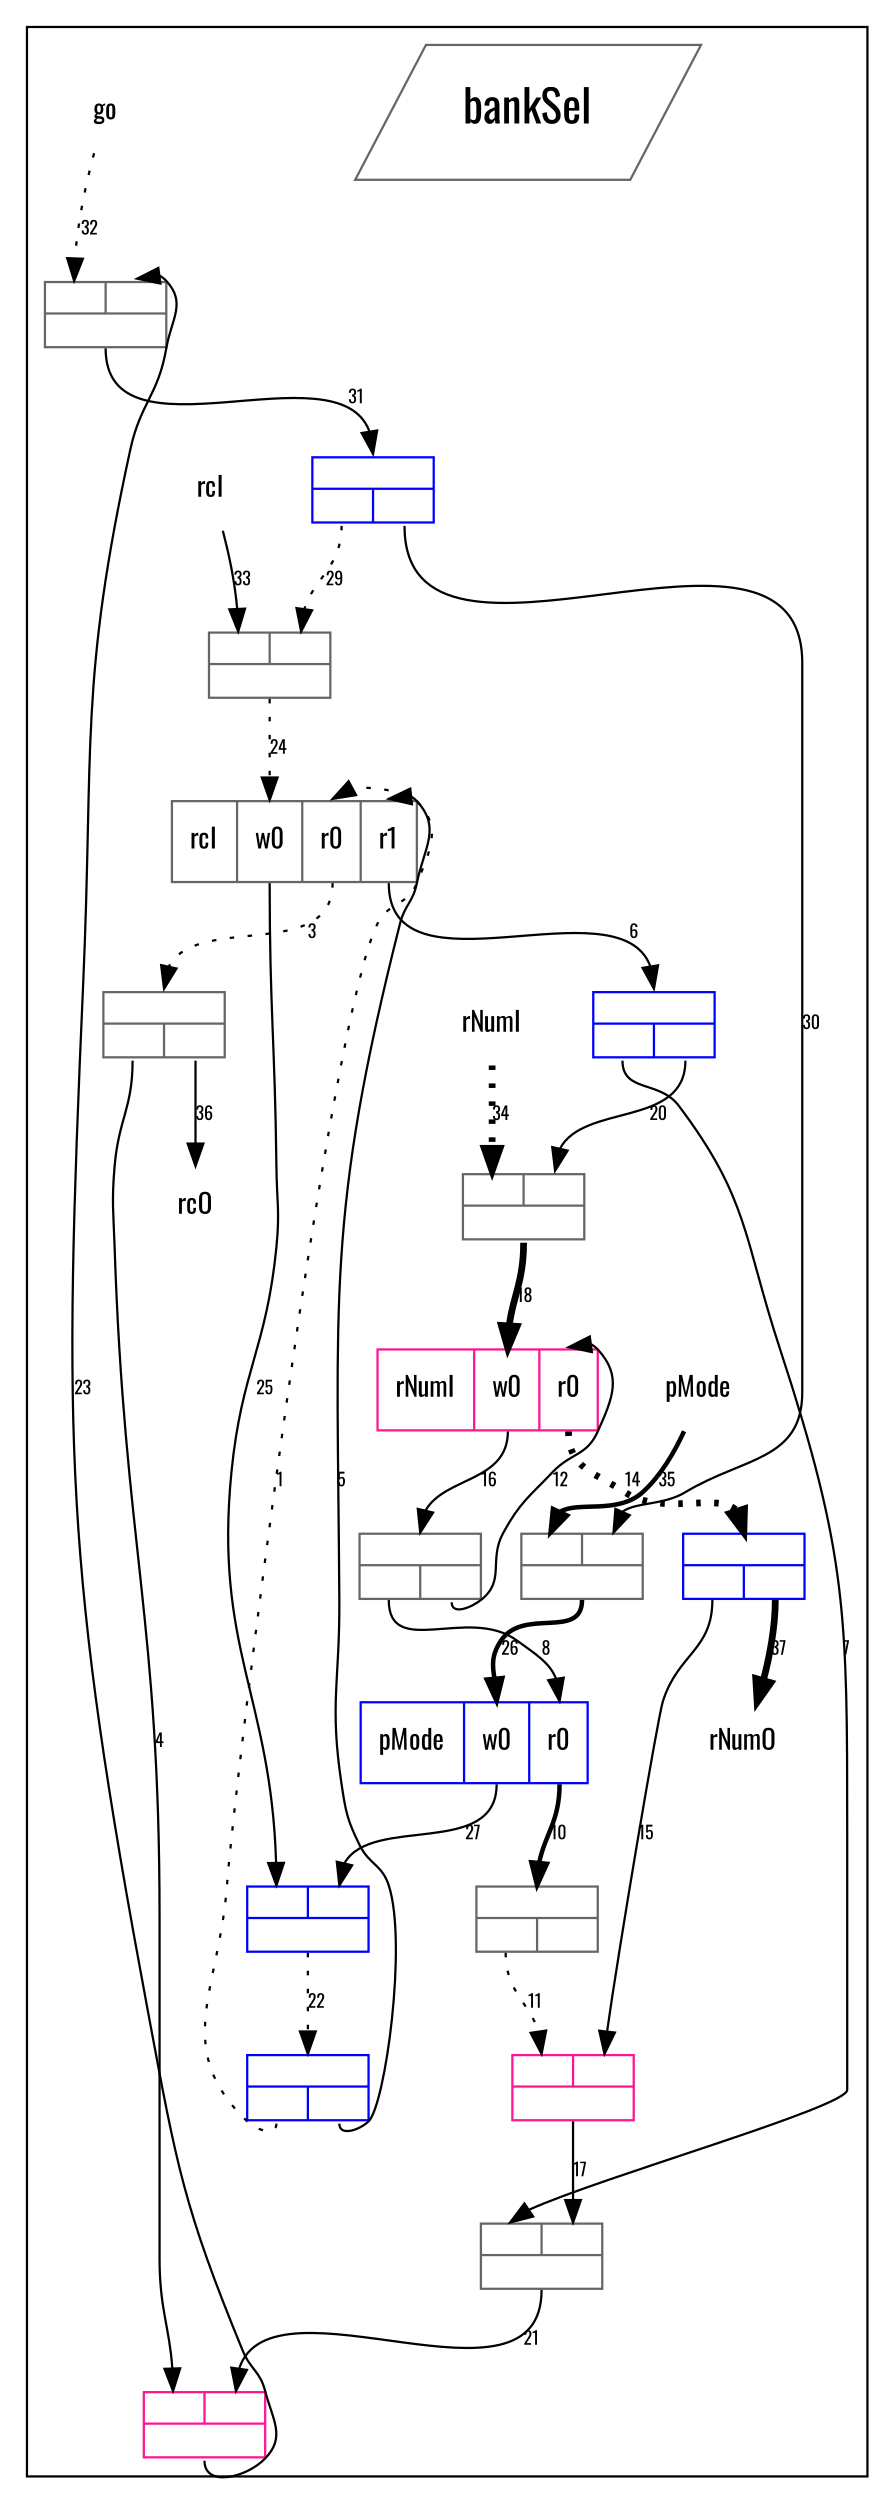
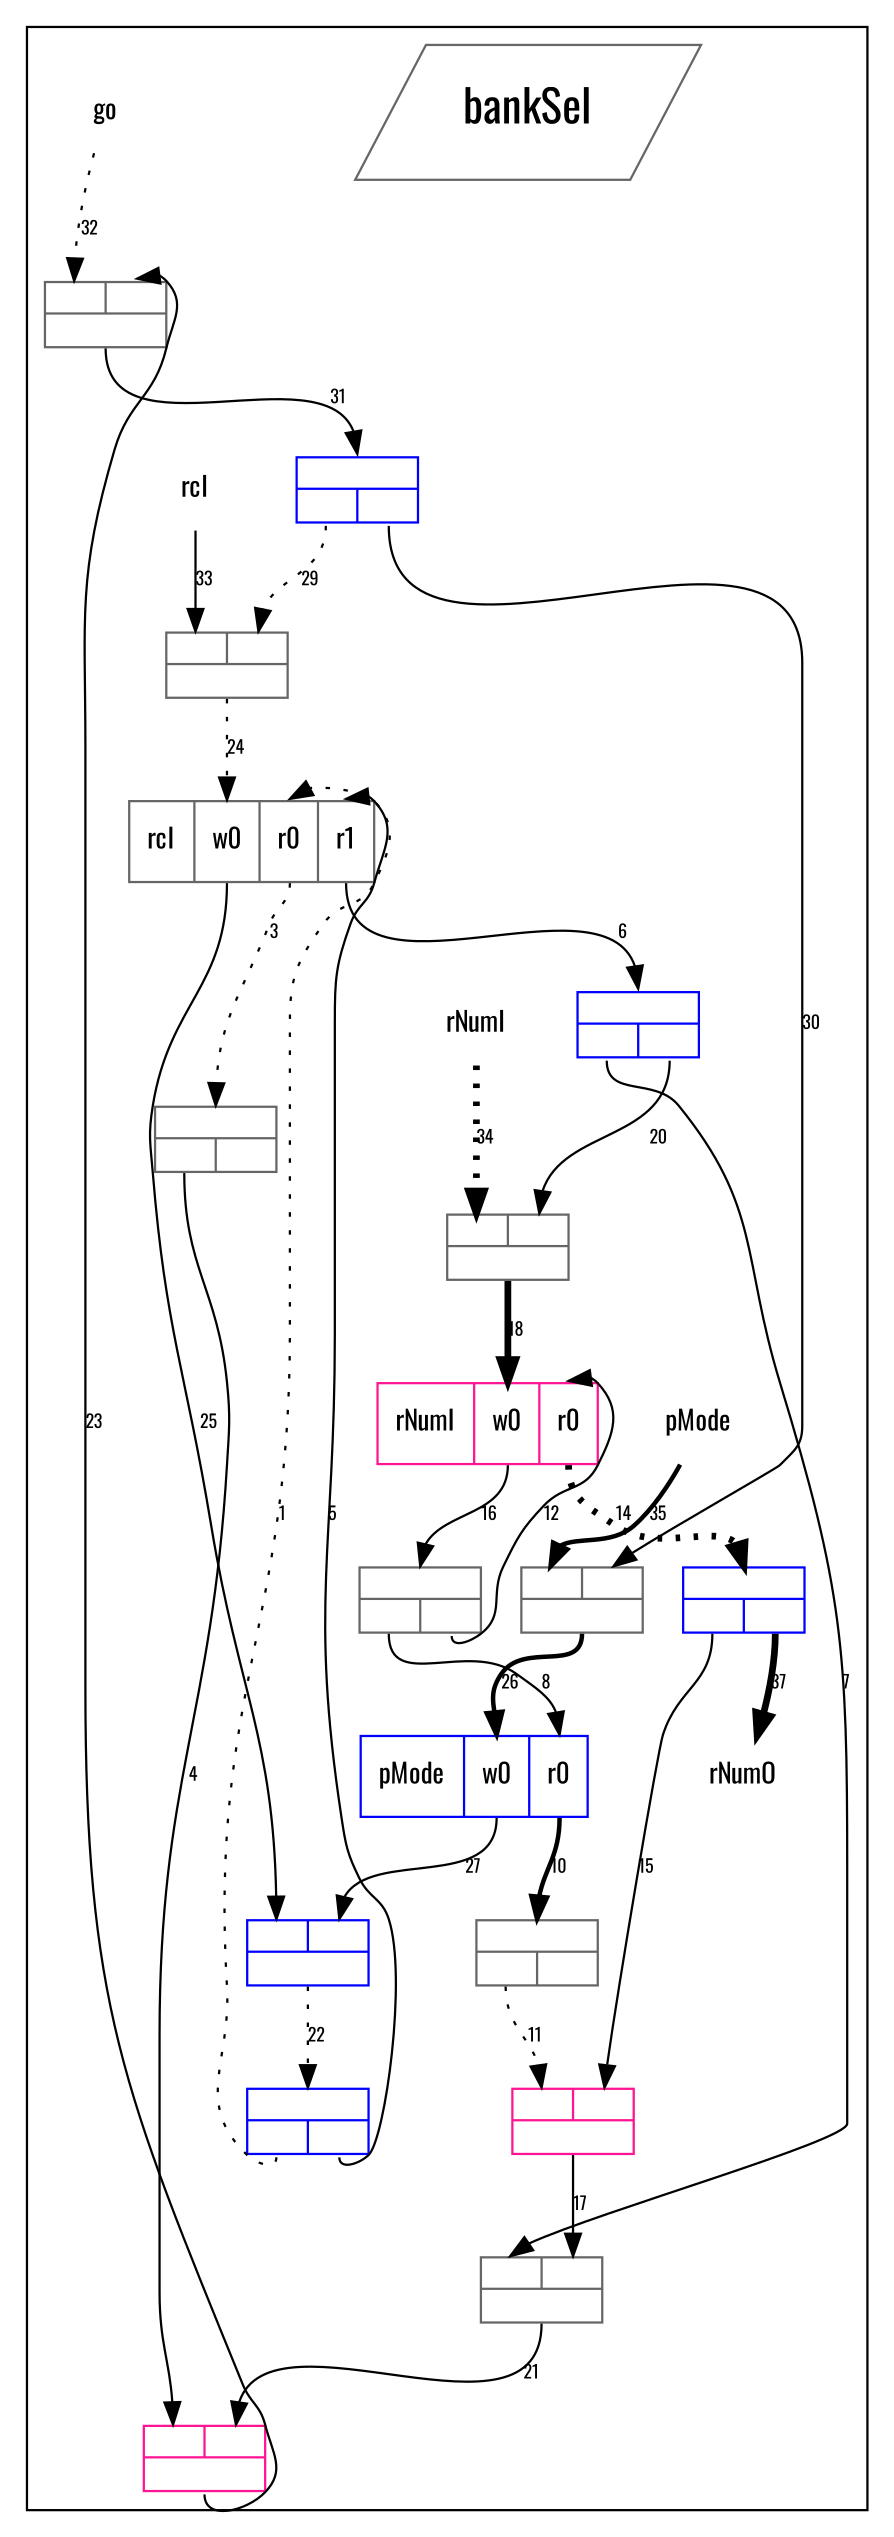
(196, 1207) -> none
